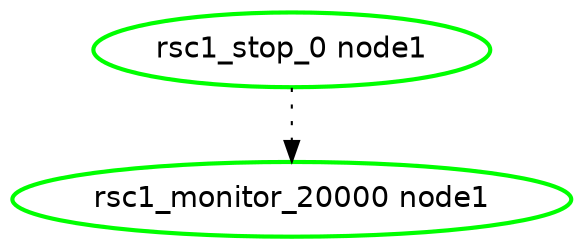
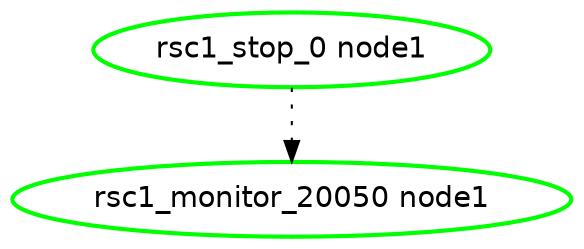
(292, 199) -> (292, 199)
